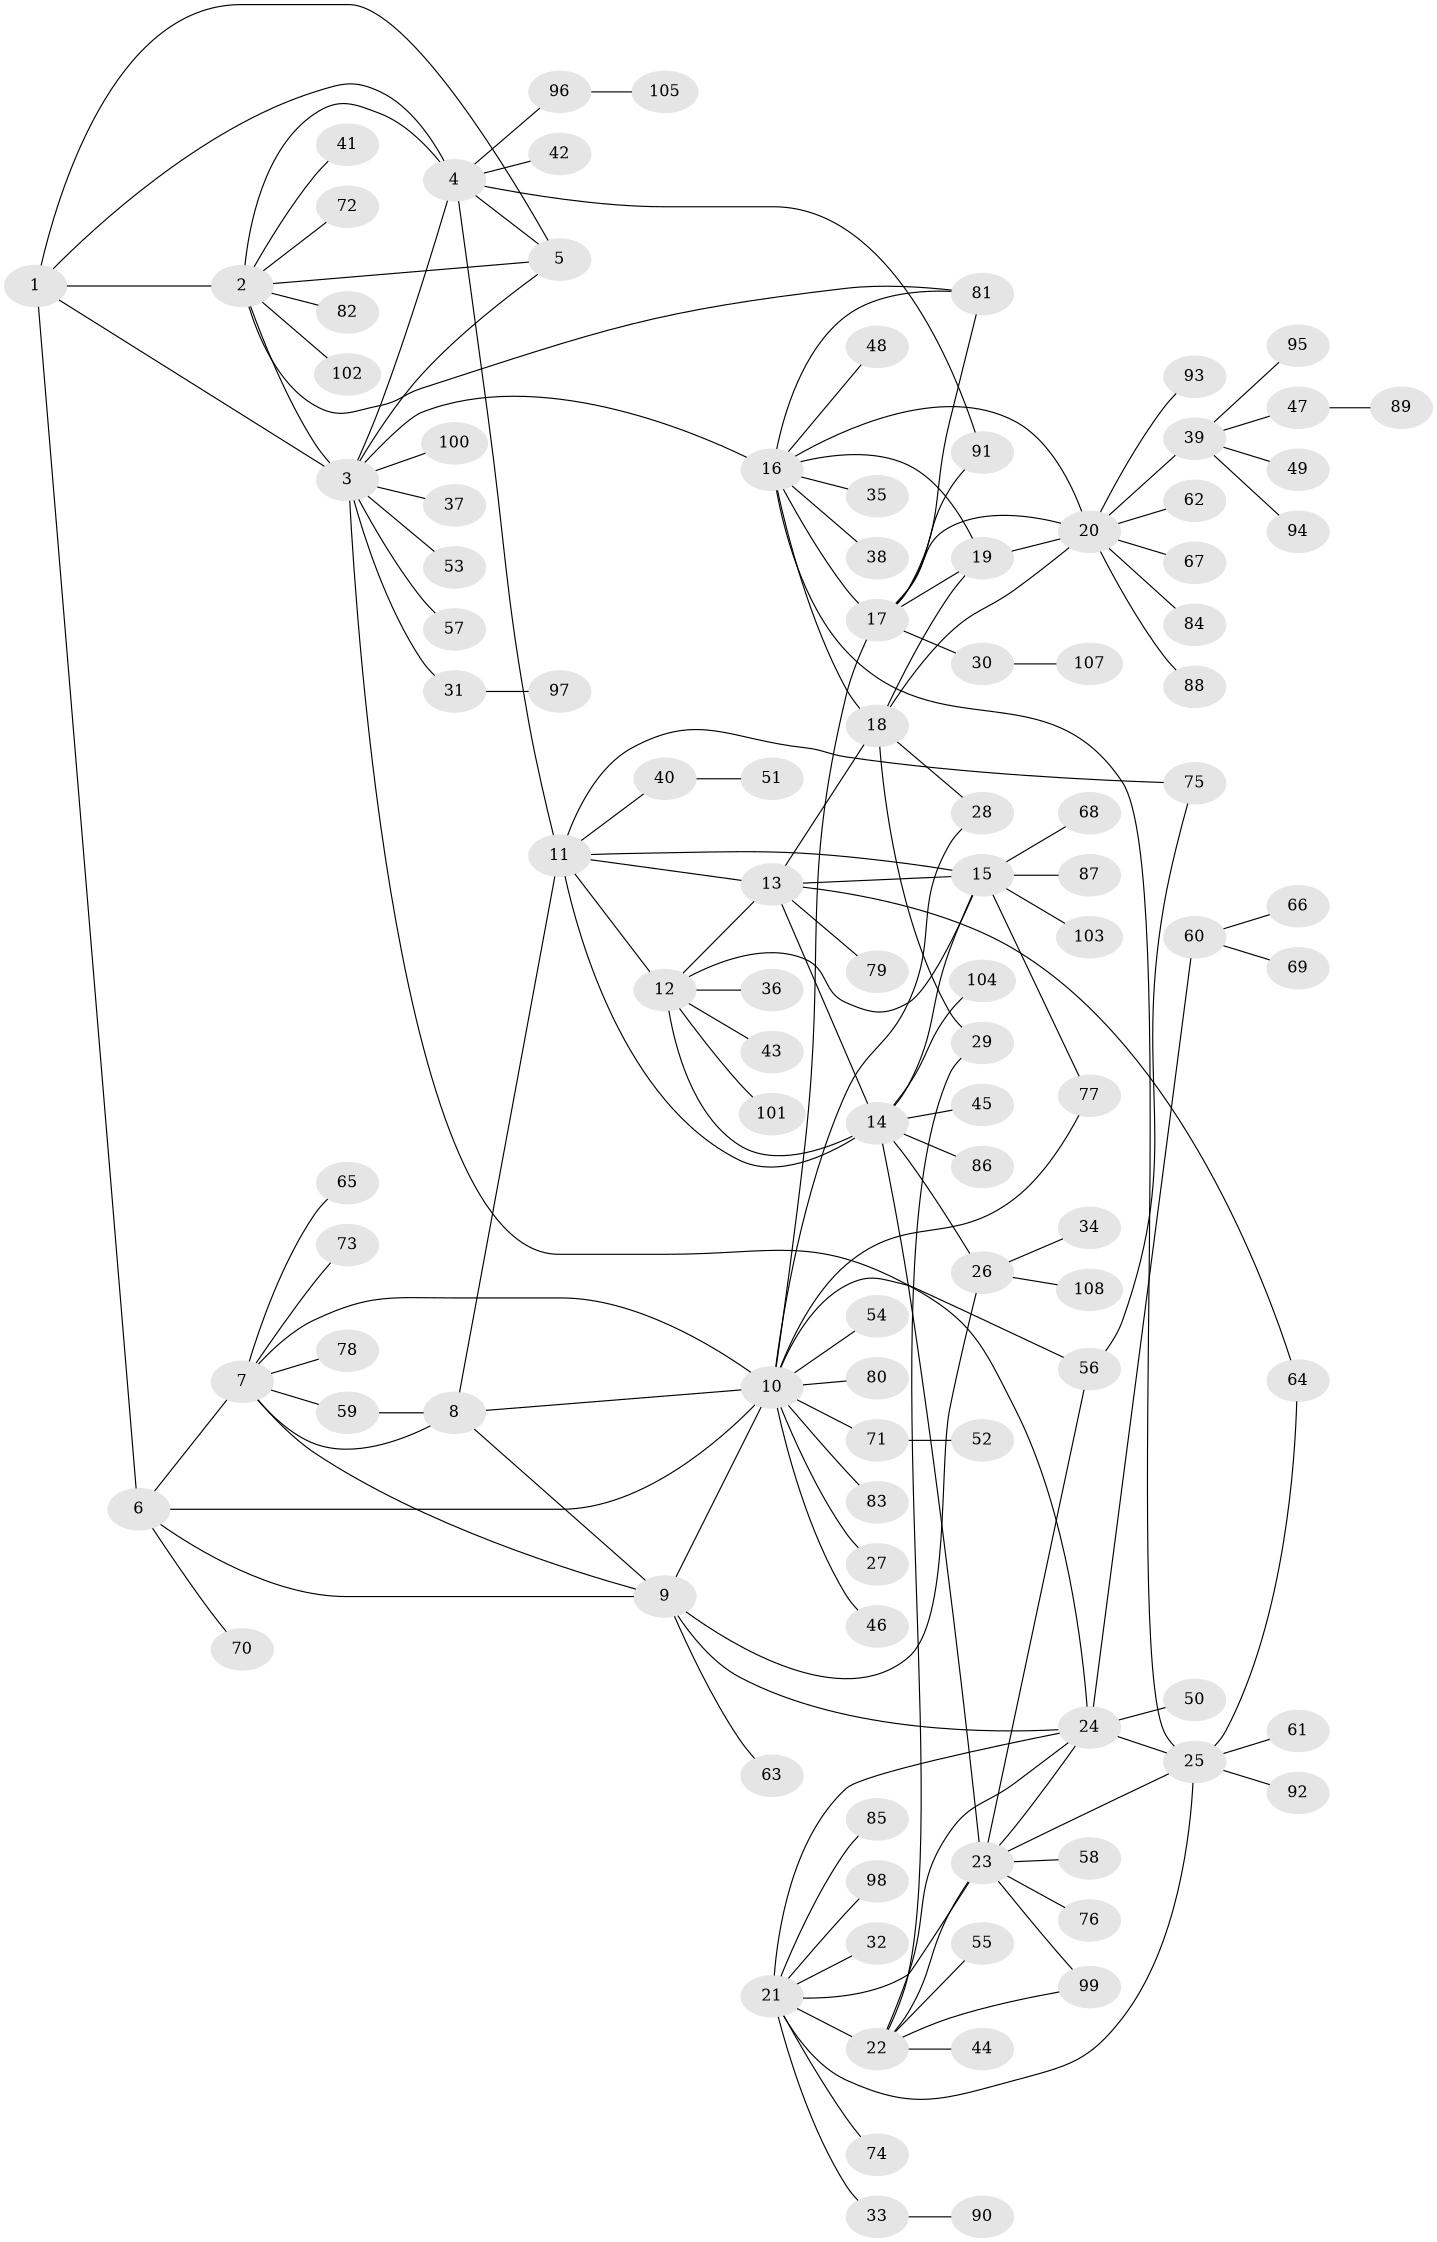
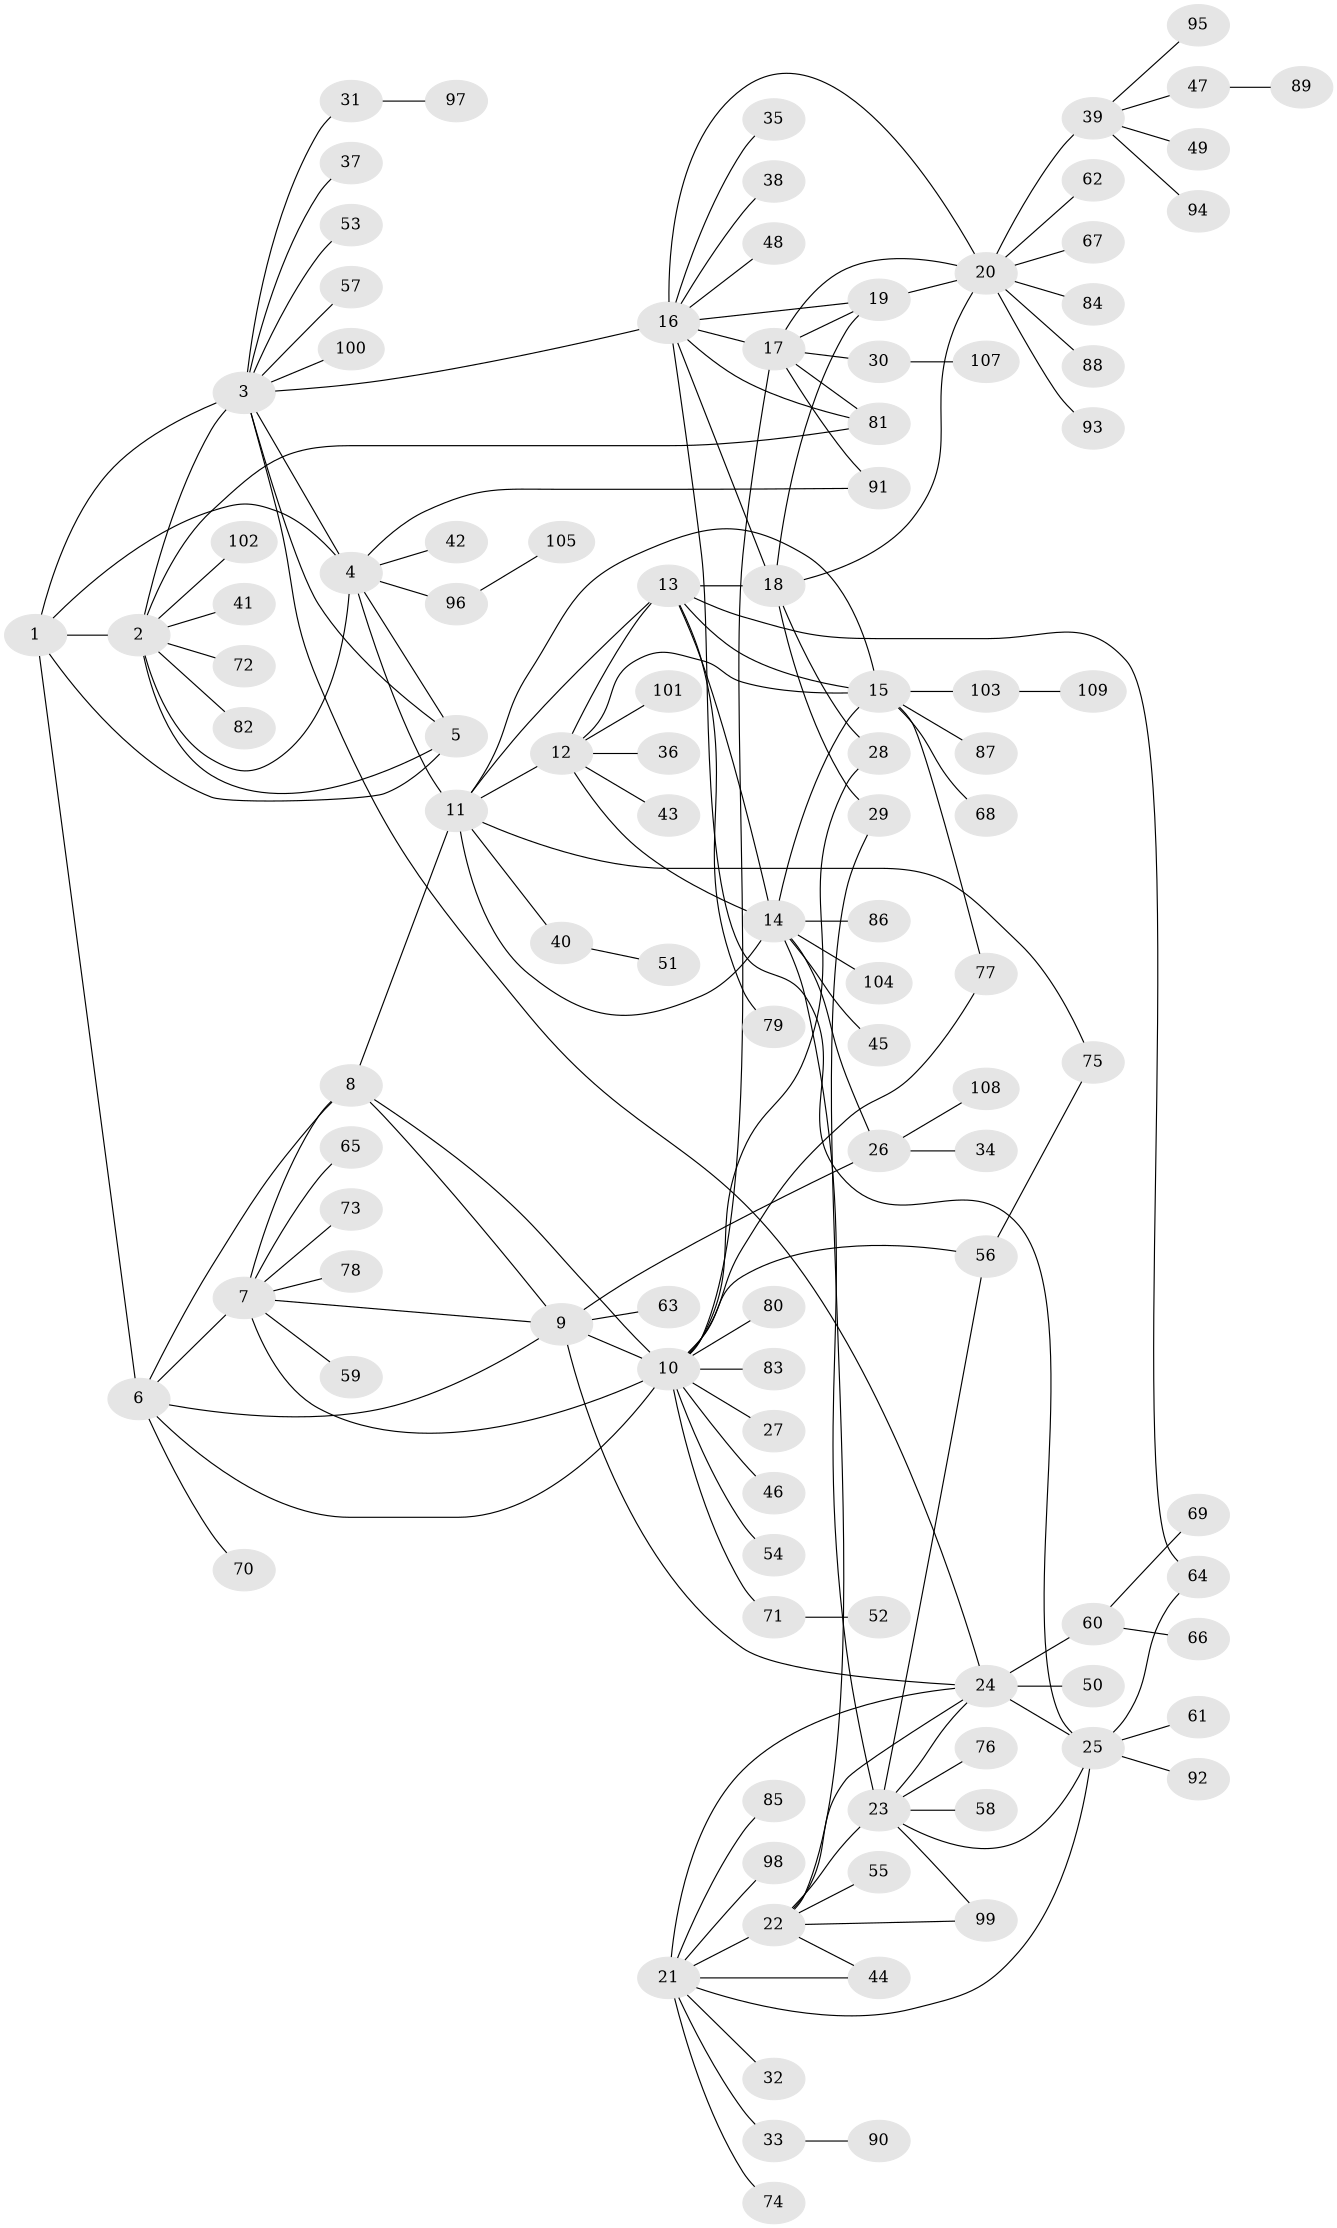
none -> (1093, 691)
(401, 1413) -> (232, 1234)
(894, 1982) -> (774, 1978)
